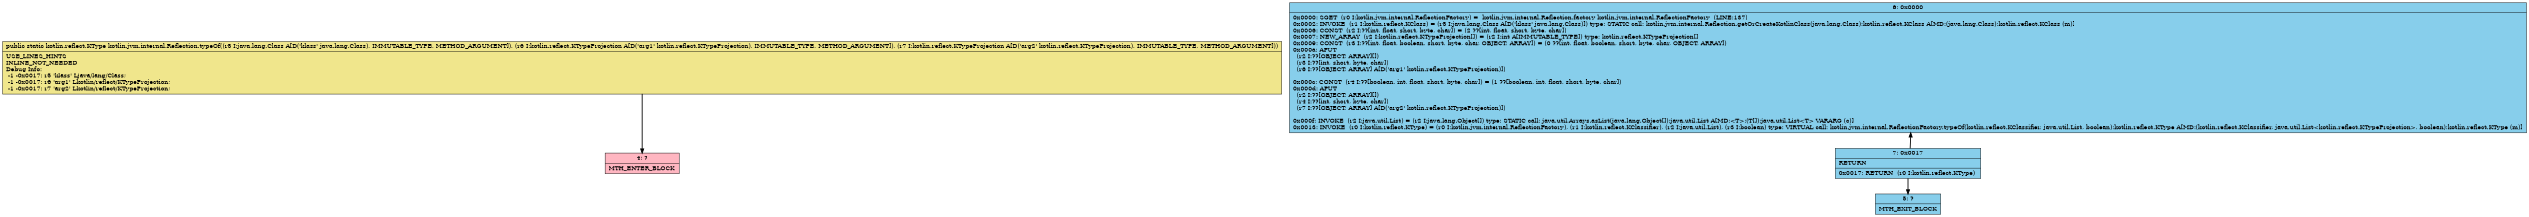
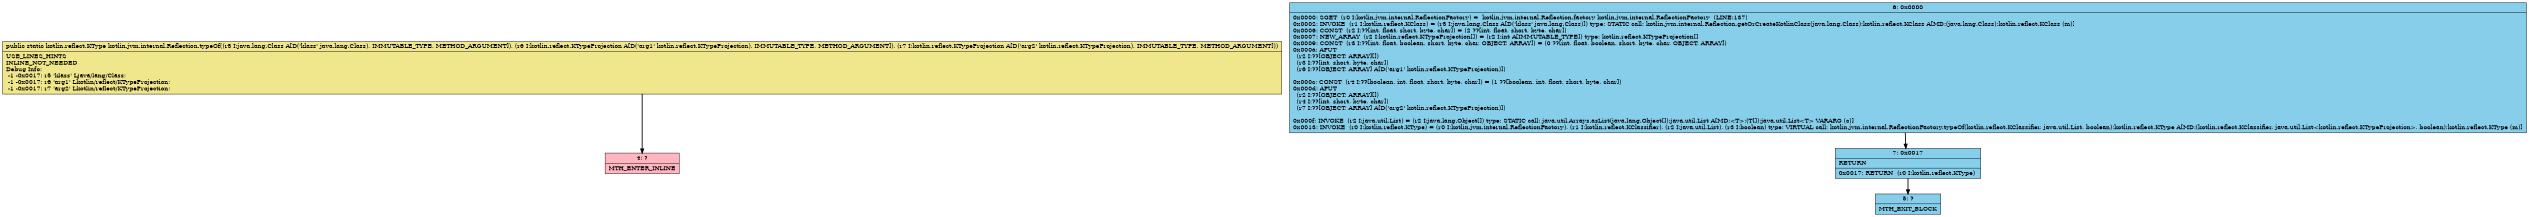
(1910, 143) -> (1905, 138)
(642, 168) -> (642, 168)
